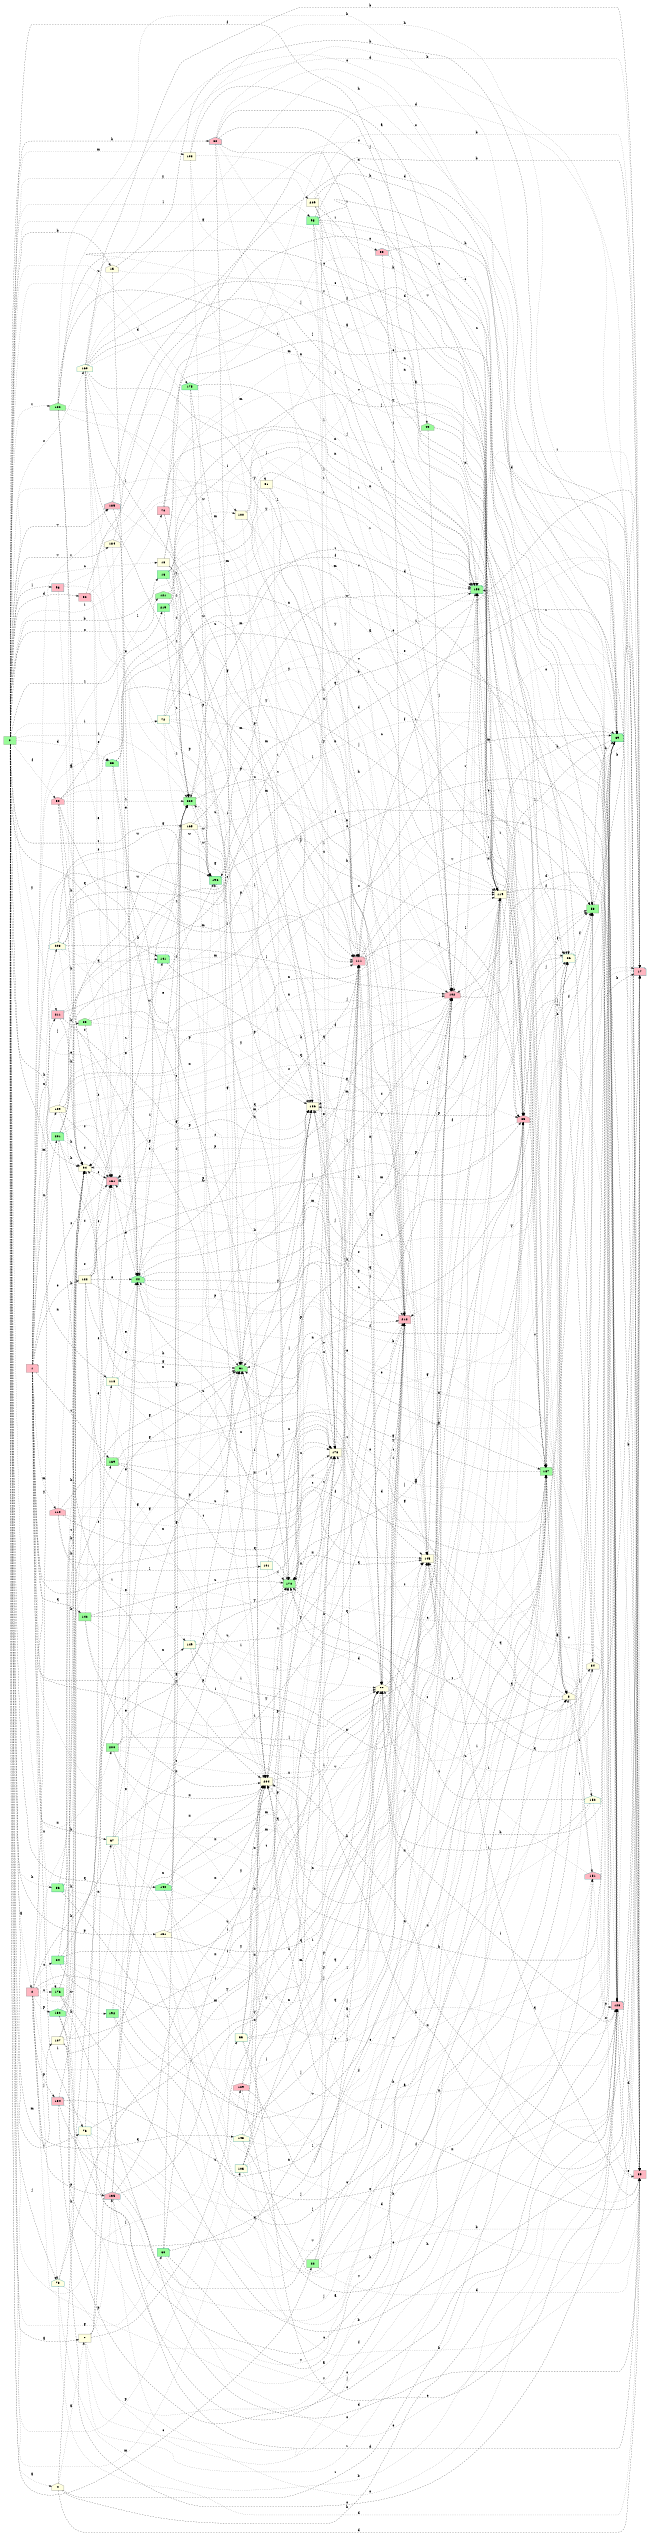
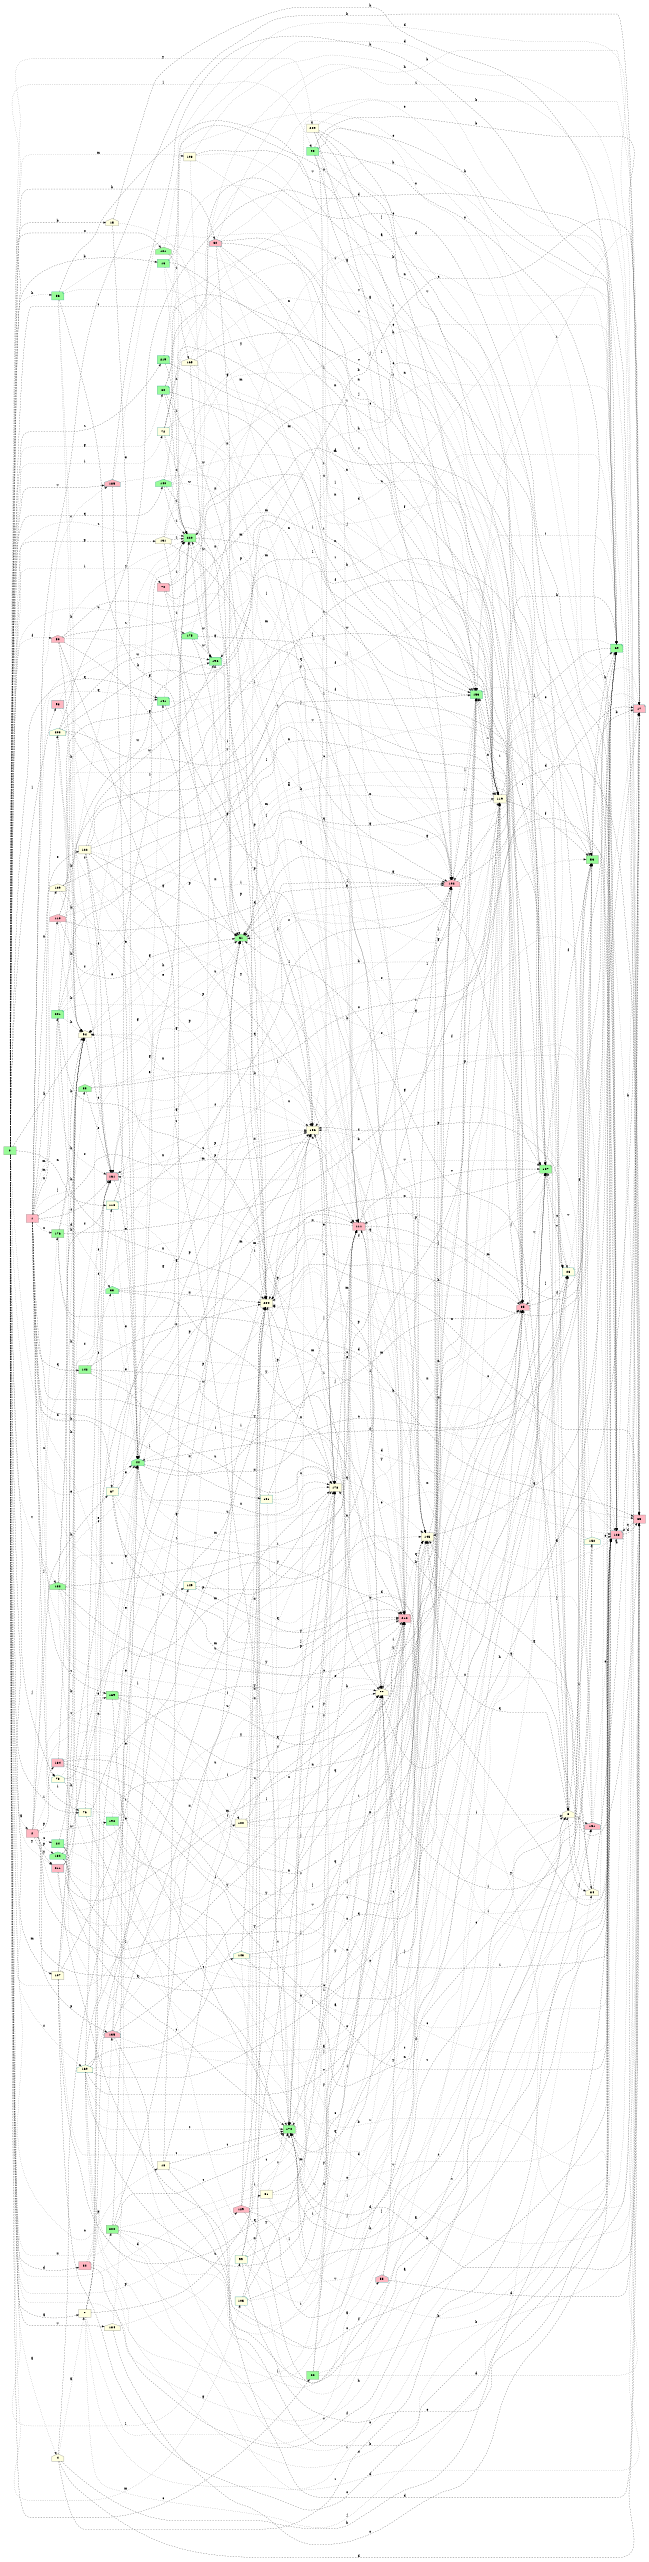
(428, 427) -> none
